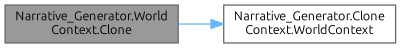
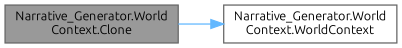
(310, 24) -> (310, 24)
